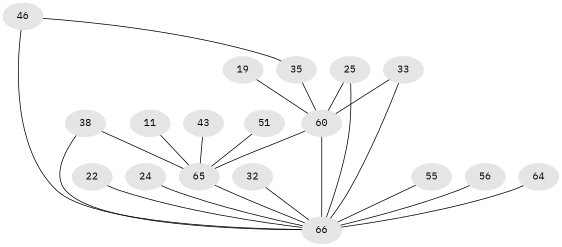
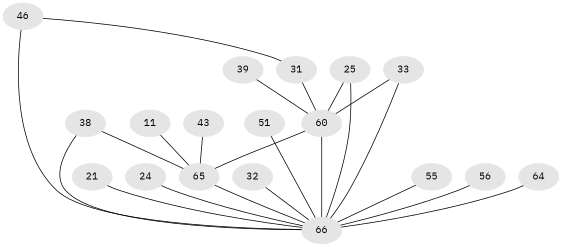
(243, 70) -> (243, 70)
(296, 70) -> (296, 70)
(232, 150) -> (293, 177)
(92, 177) -> (92, 177)
